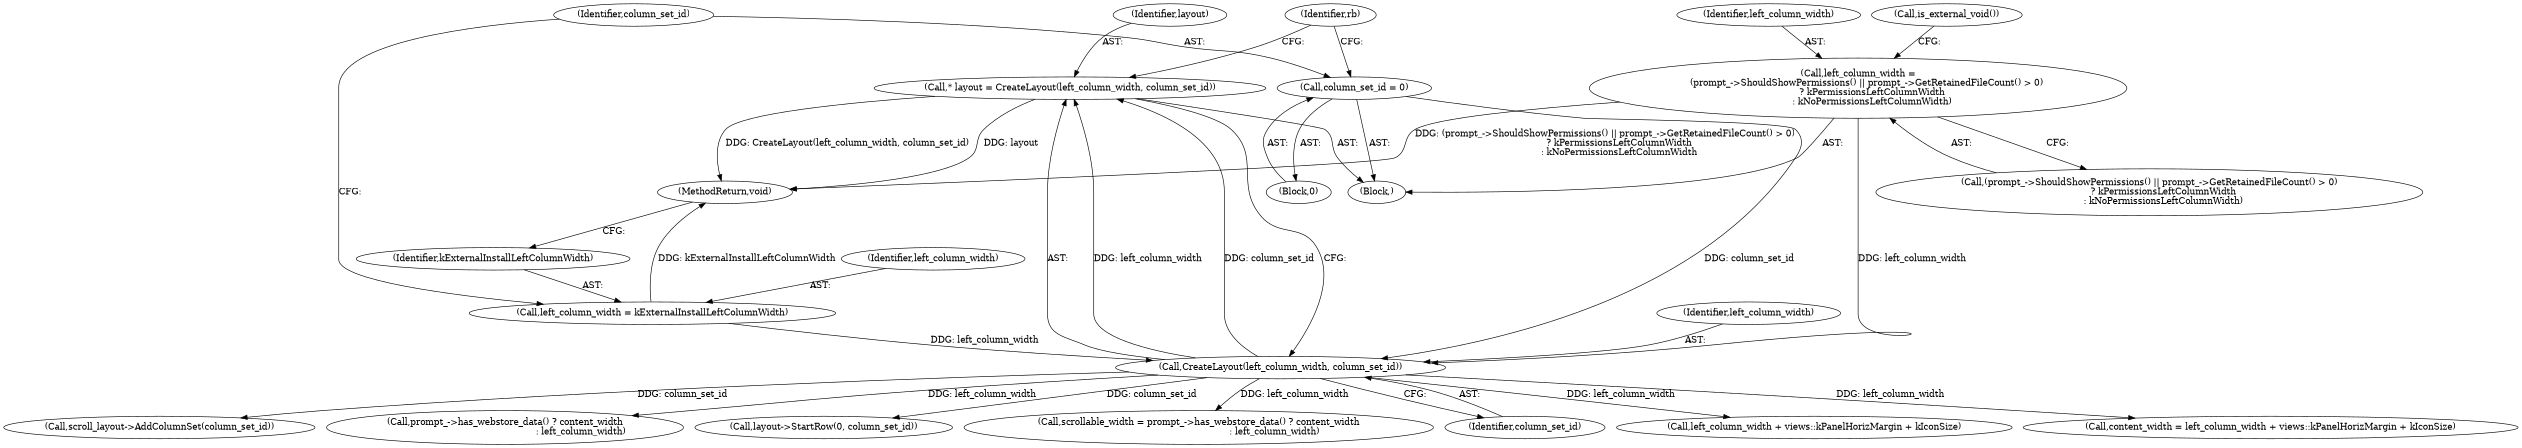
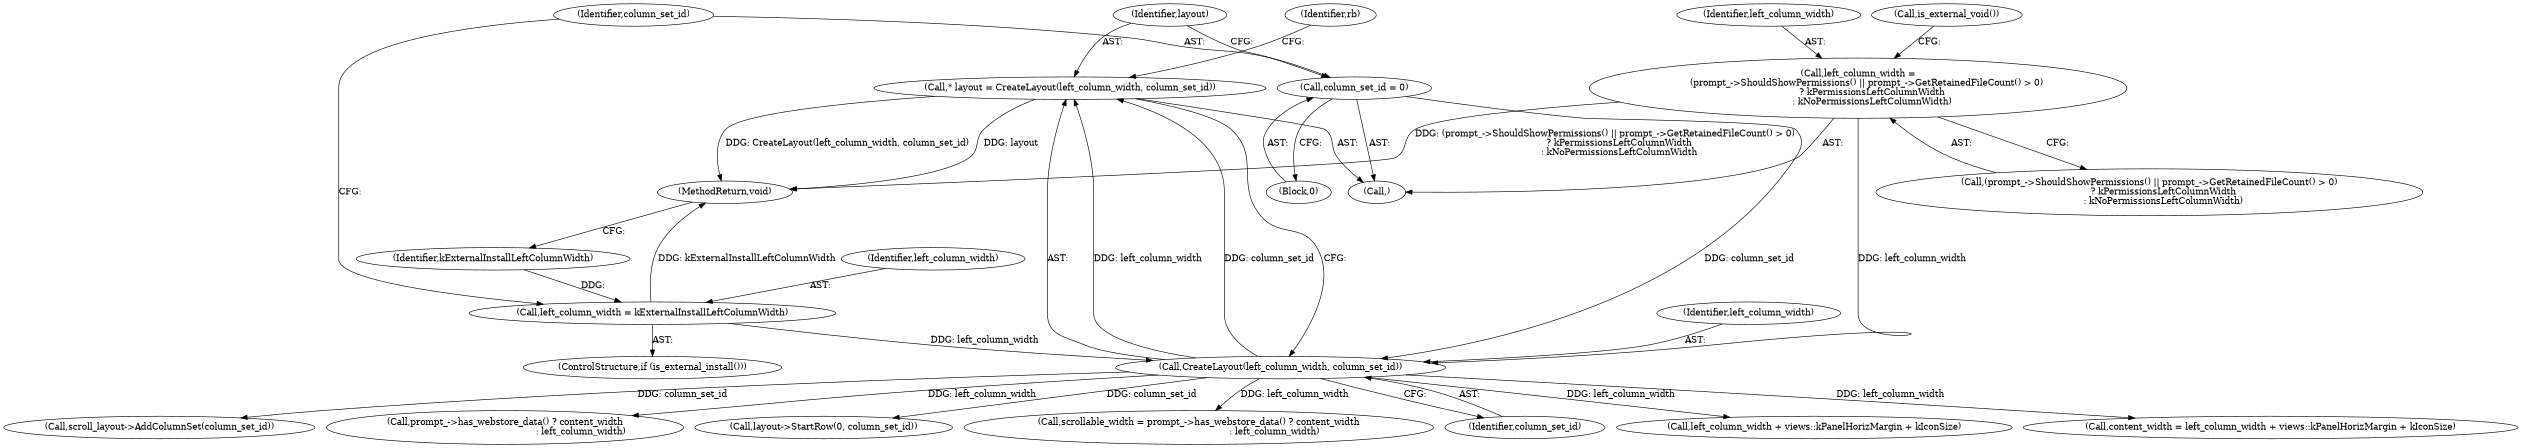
(1341, 49) -> (1233, 48)
(1312, 144) -> (1312, 144)
(1377, 192) -> (1377, 192)
(594, 286) -> (594, 286)
none -> (652, 368)
